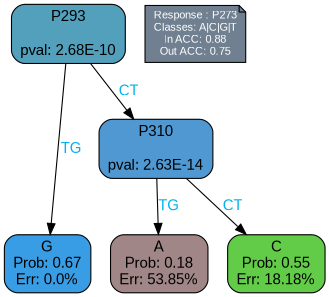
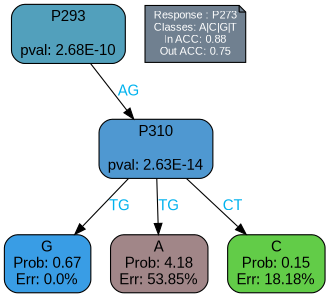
(129, 91) -> (129, 91)
(58, 144) -> (106, 202)
(159, 264) -> (159, 264)
(276, 264) -> (276, 264)
